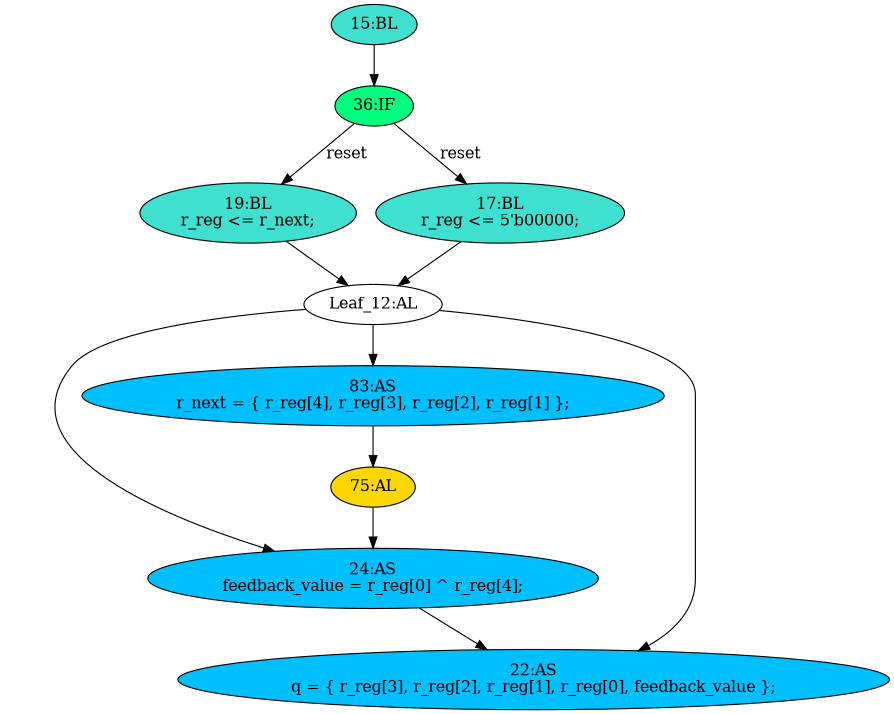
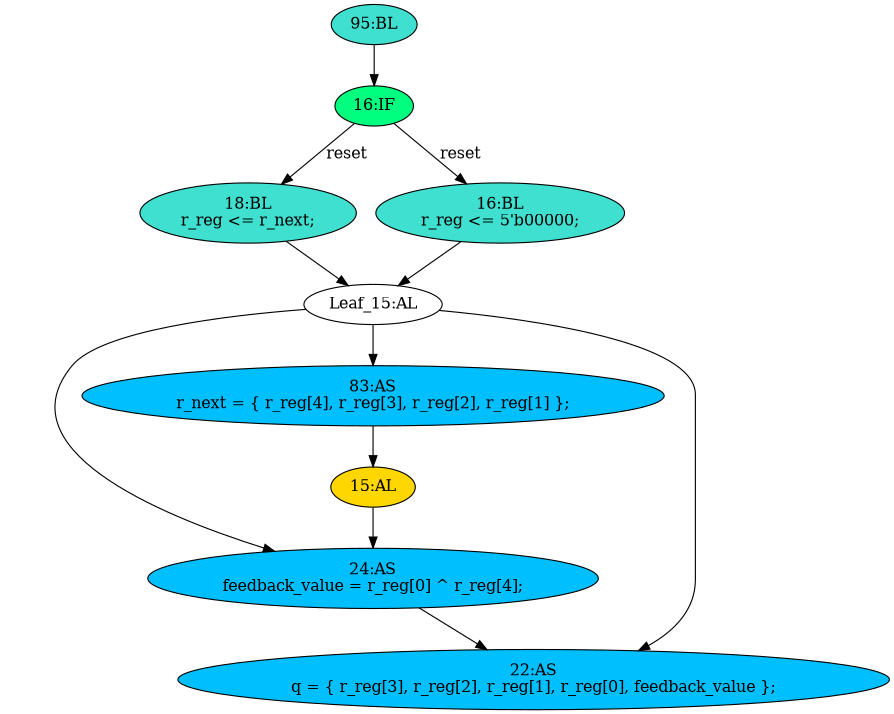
(374, 25) -> (374, 25)
(374, 106) -> (374, 106)
(248, 213) -> (248, 213)
(500, 213) -> (500, 213)
(373, 304) -> (373, 304)
(373, 487) -> (373, 487)
